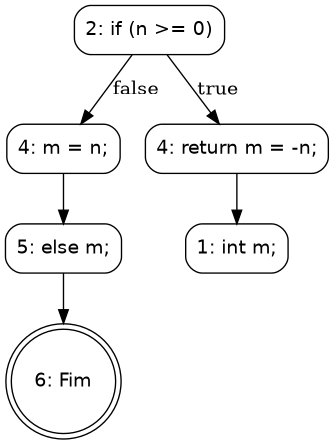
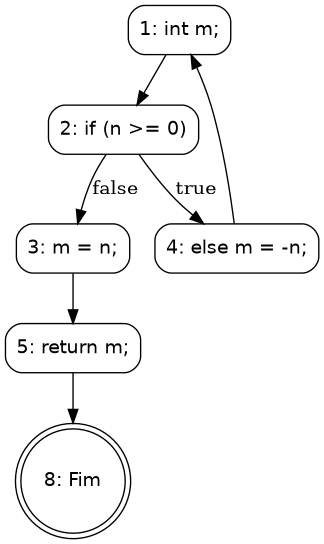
none -> (155, 74)
(63, 149) -> (73, 248)
(237, 149) -> (237, 248)
(63, 248) -> (73, 348)
(63, 381) -> (73, 481)
